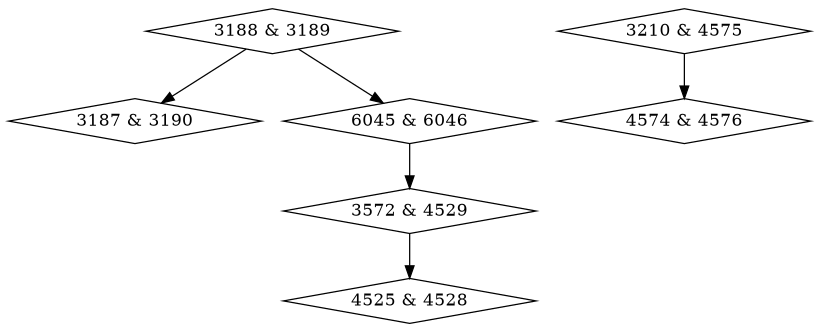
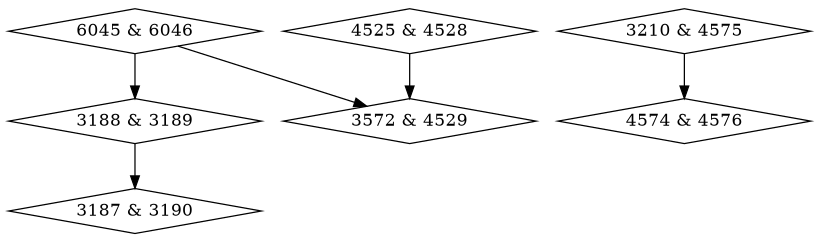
(336, 73) -> (135, 70)
(410, 250) -> (410, 70)
